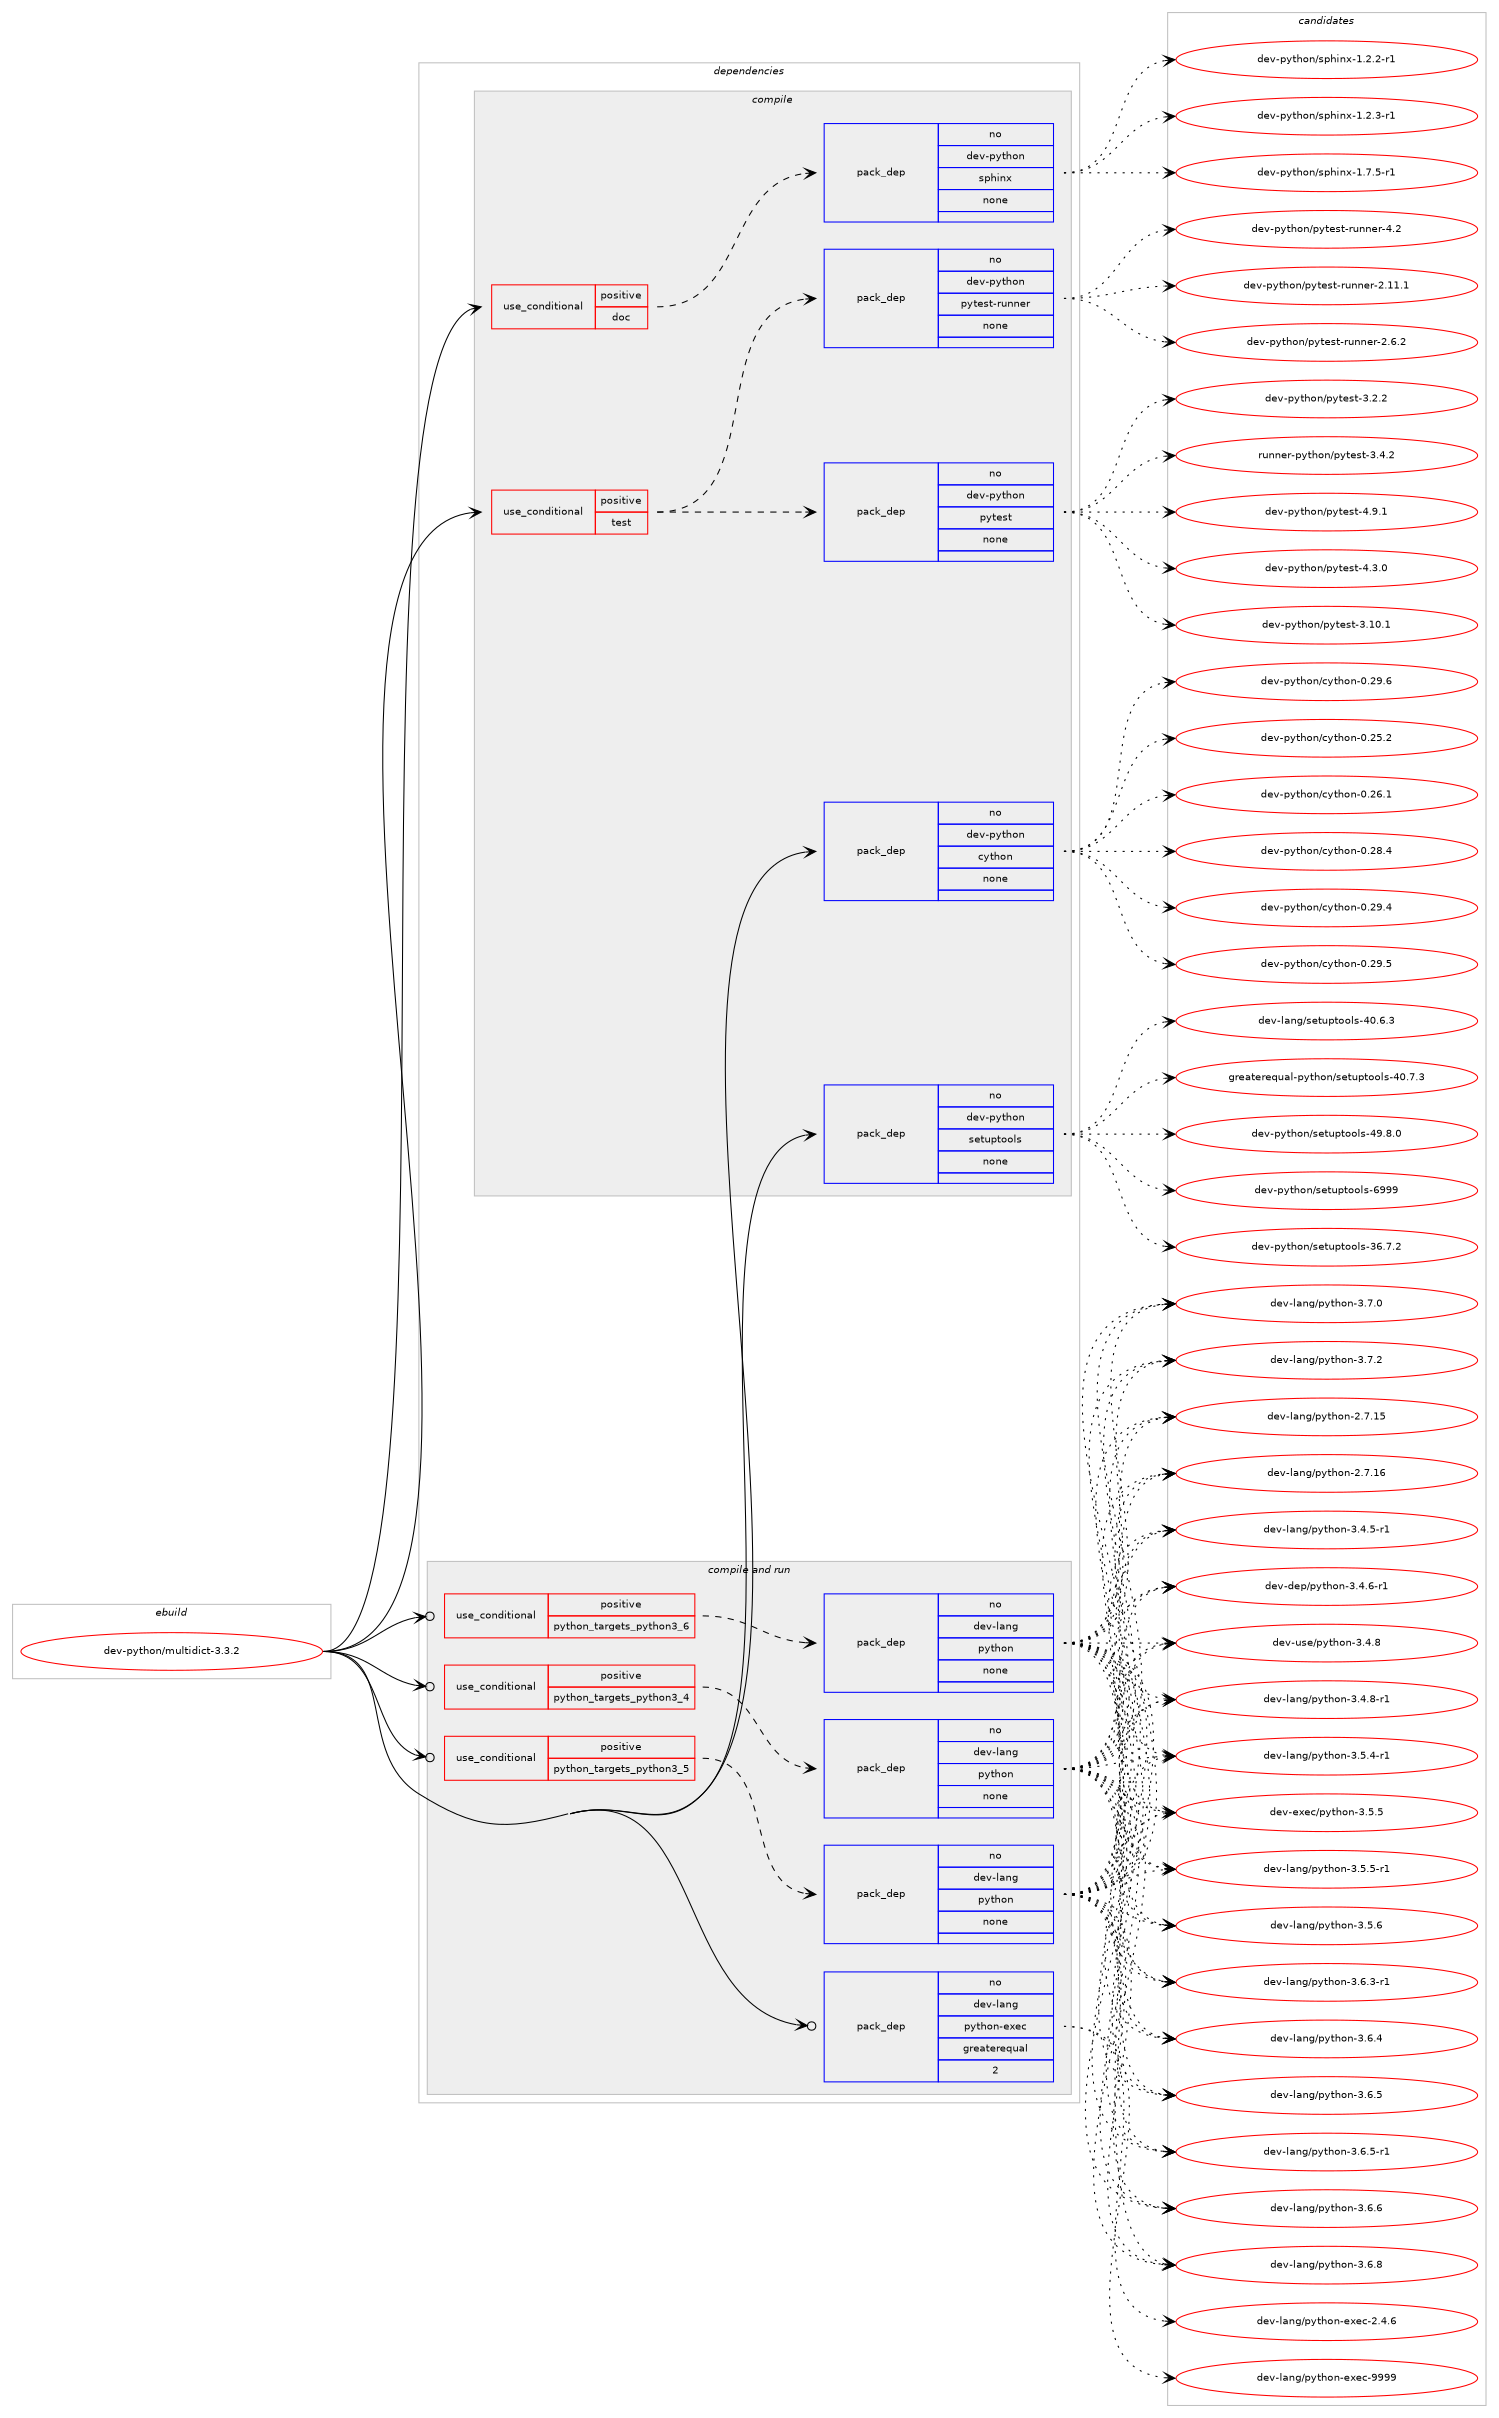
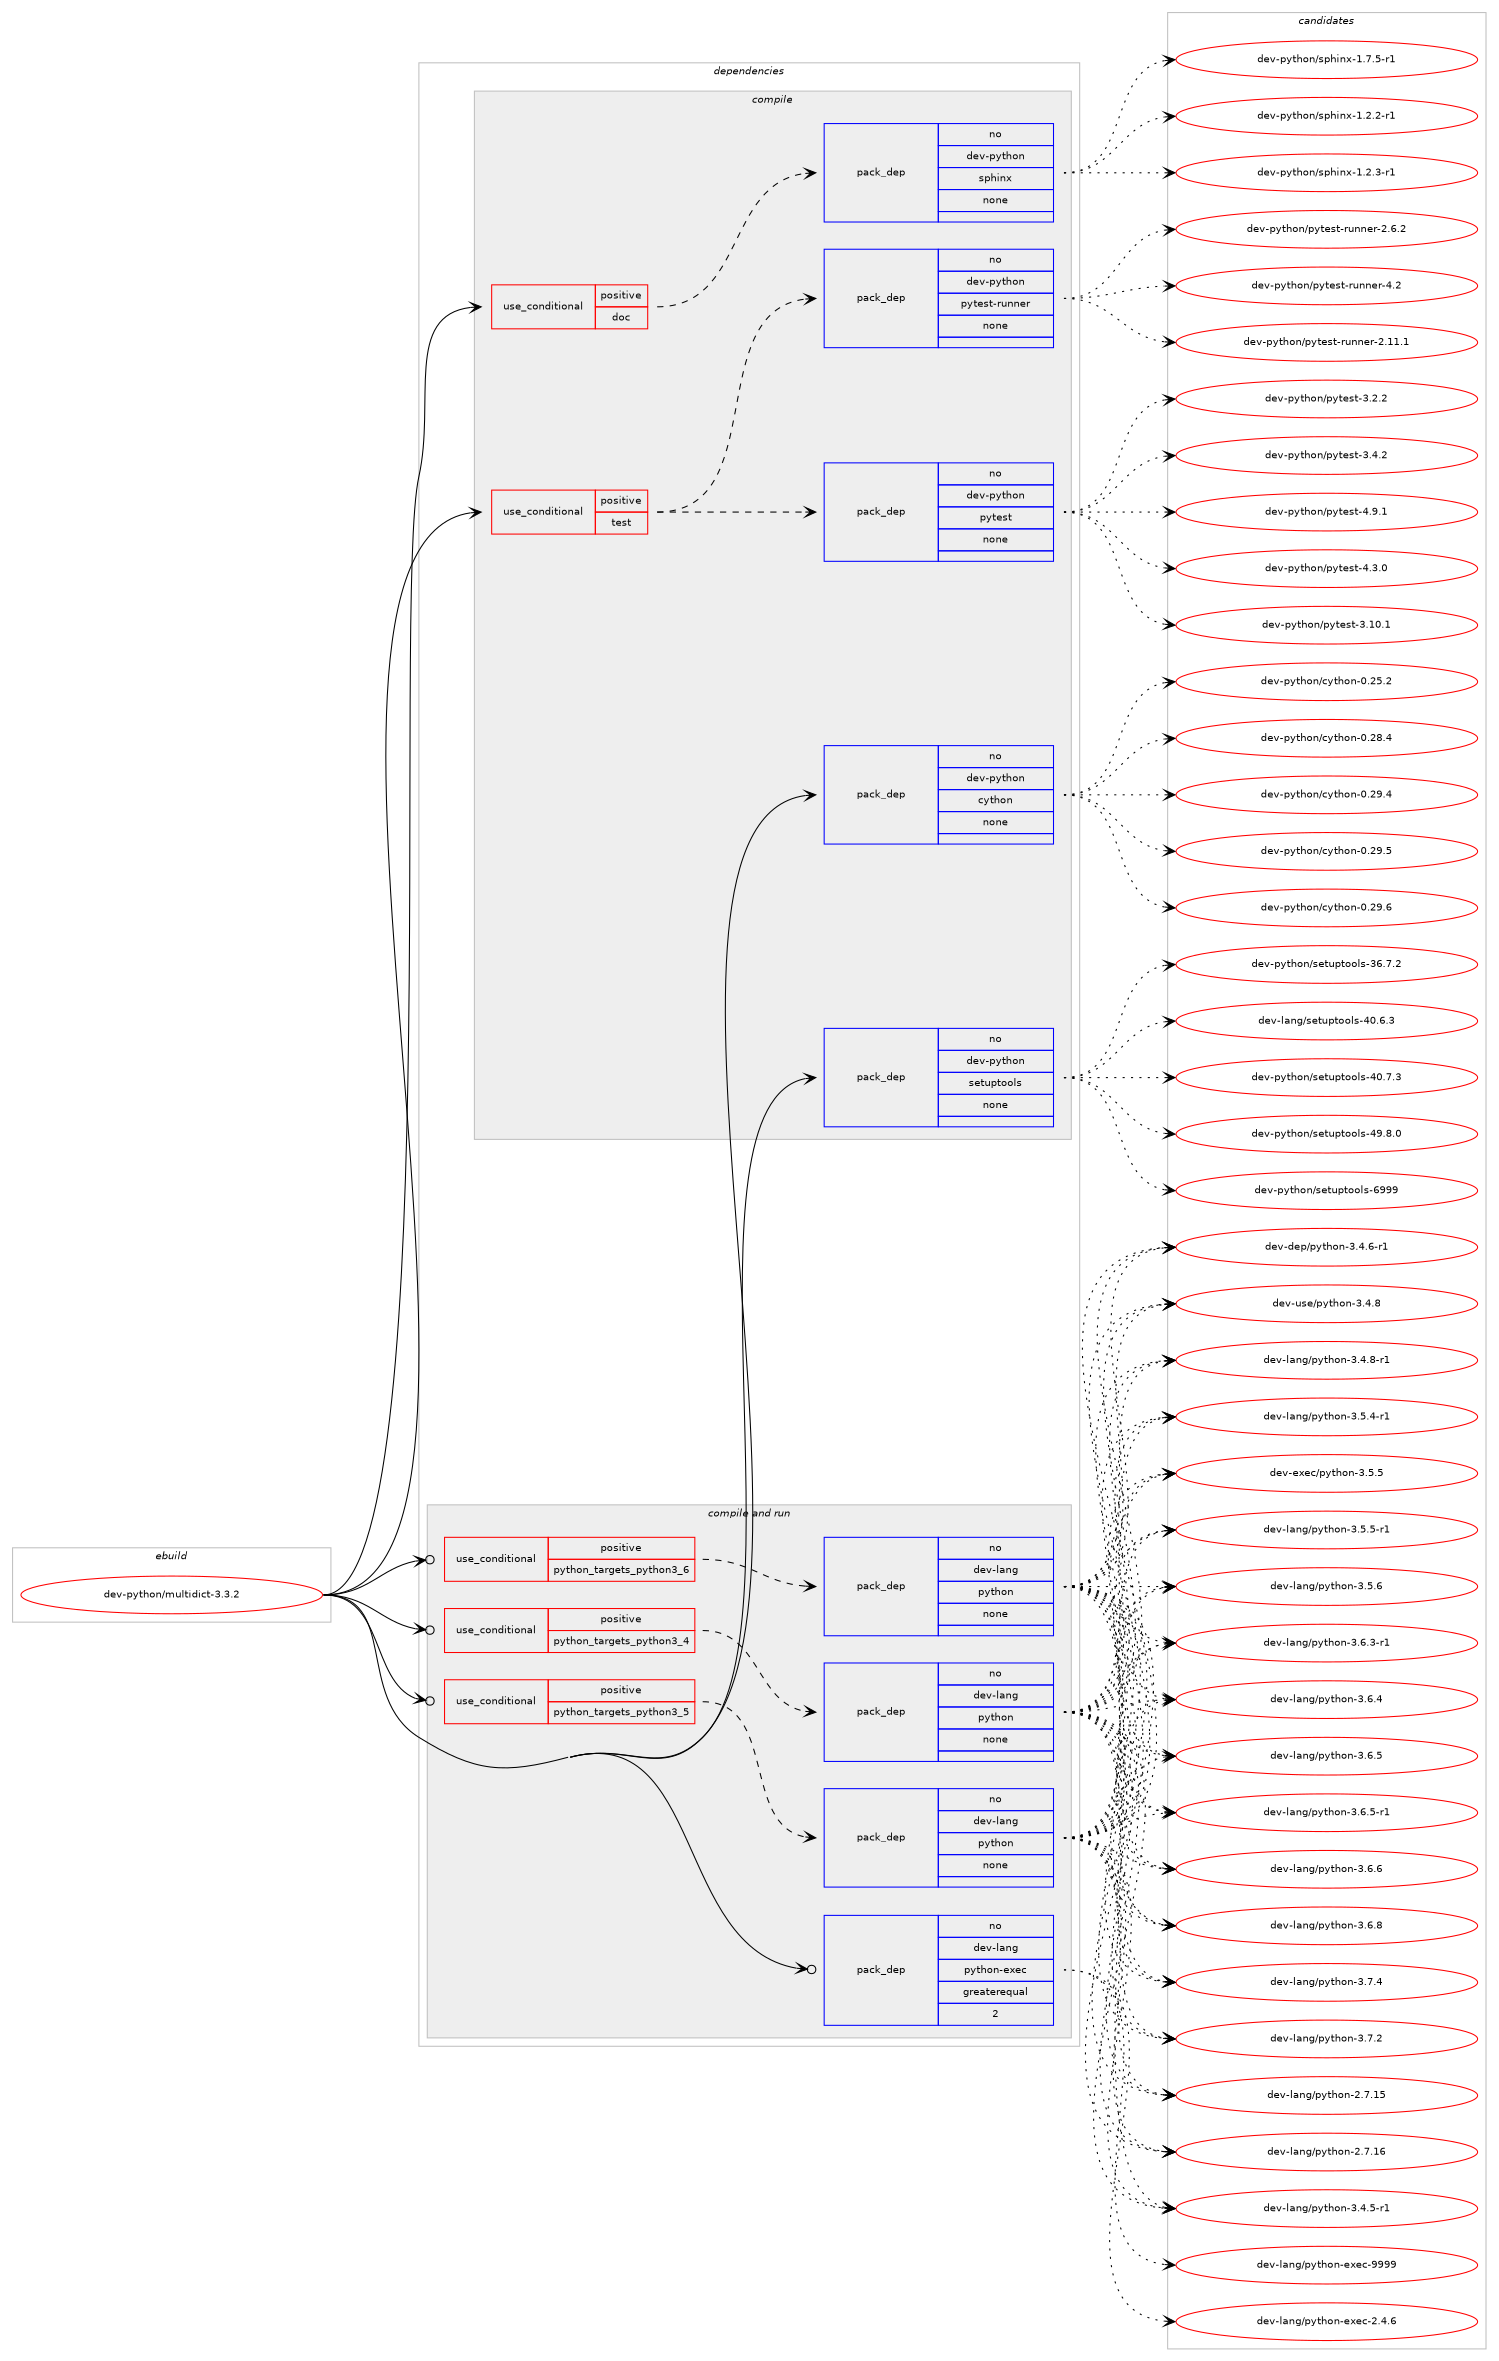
(1327, 456) -> (1327, 456)
(1327, 795) -> none
(1327, 1078) -> (1327, 1078)
(1327, 1304) -> (1327, 1982)
